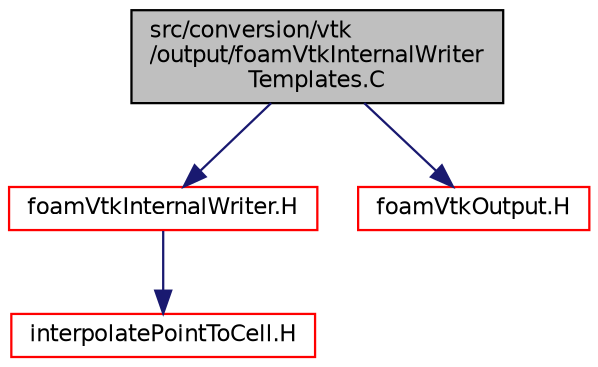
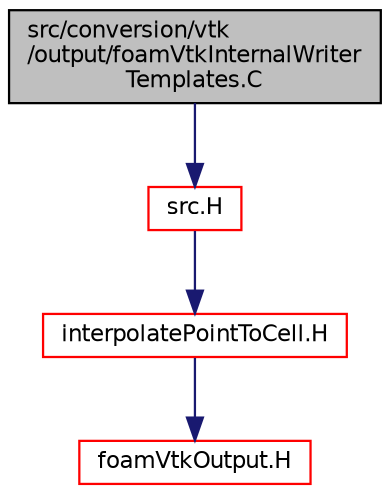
(400, 137) -> (195, 388)
(163, 209) -> (195, 209)
